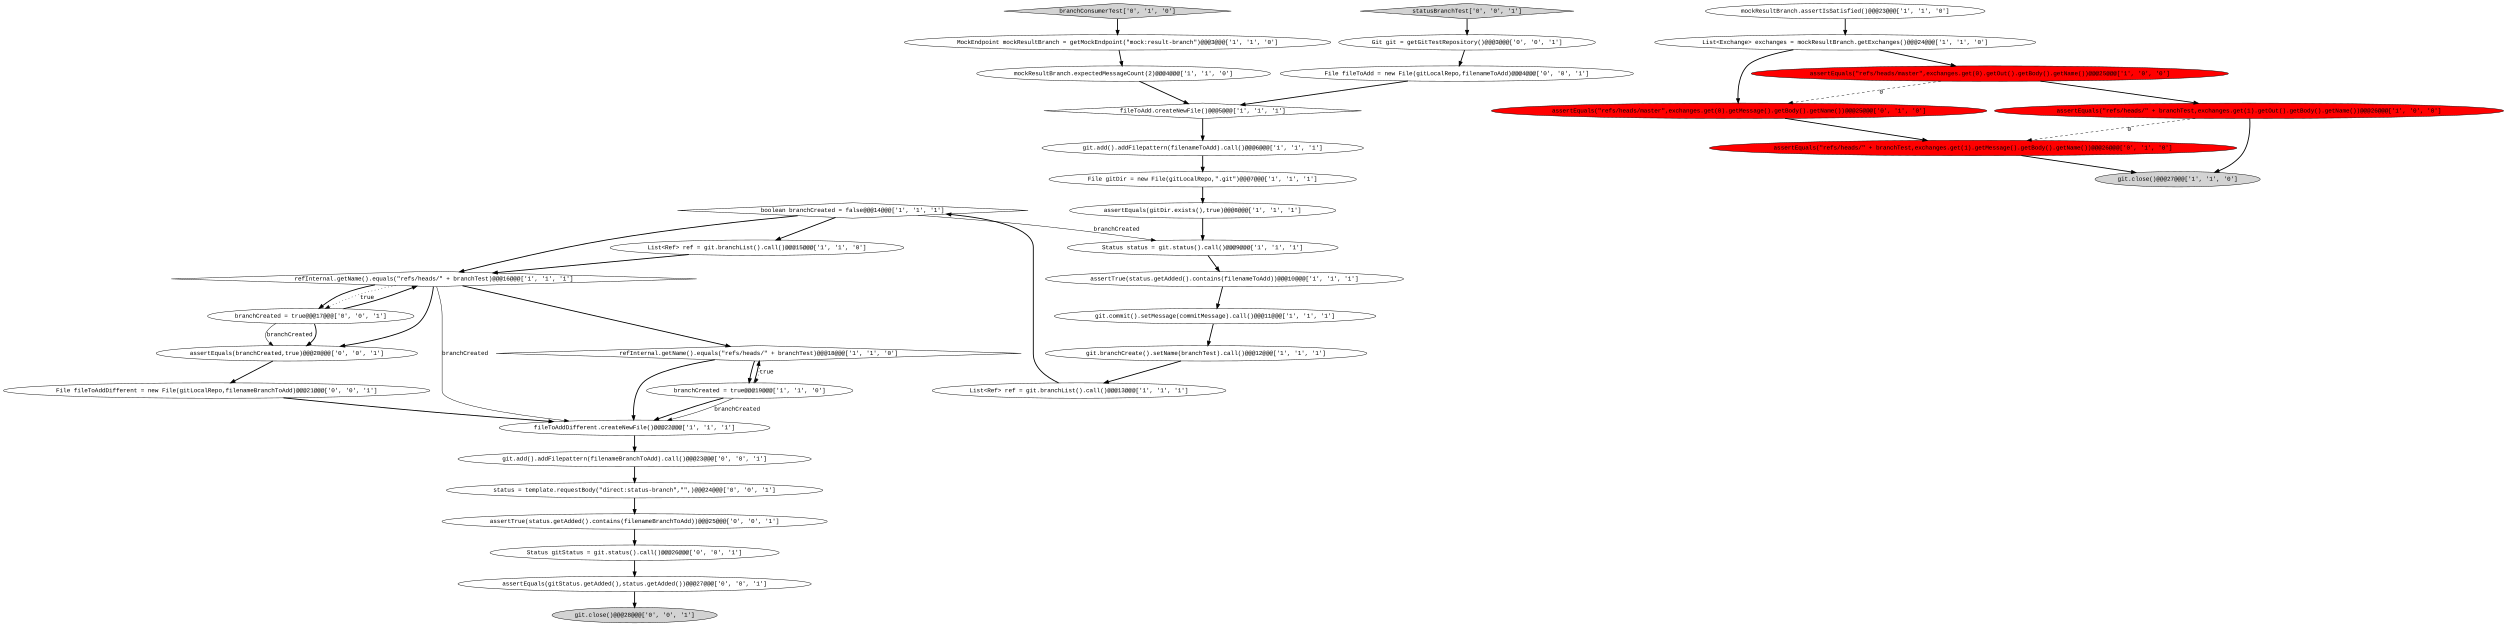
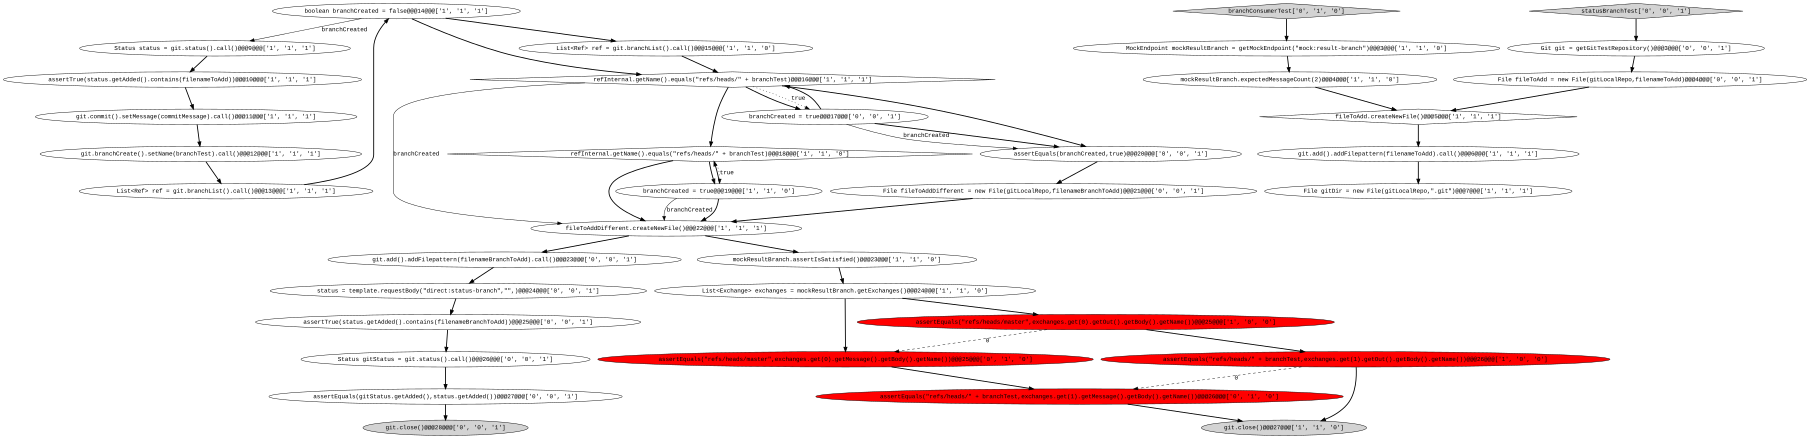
(853, 210) -> (396, 11)
(1203, 210) -> none
none -> (749, 244)
